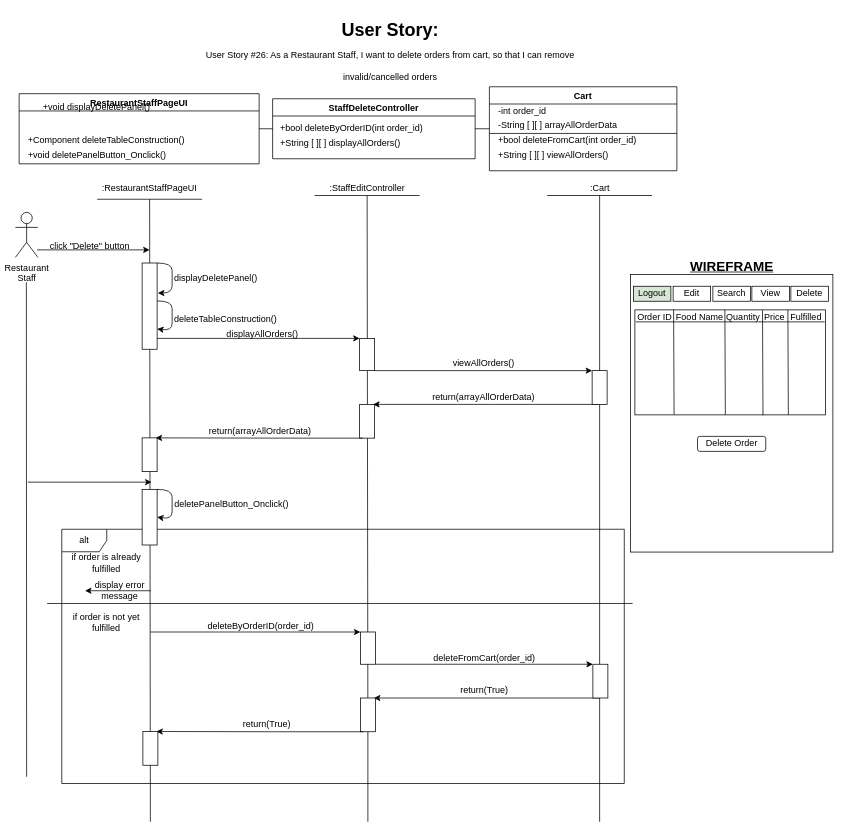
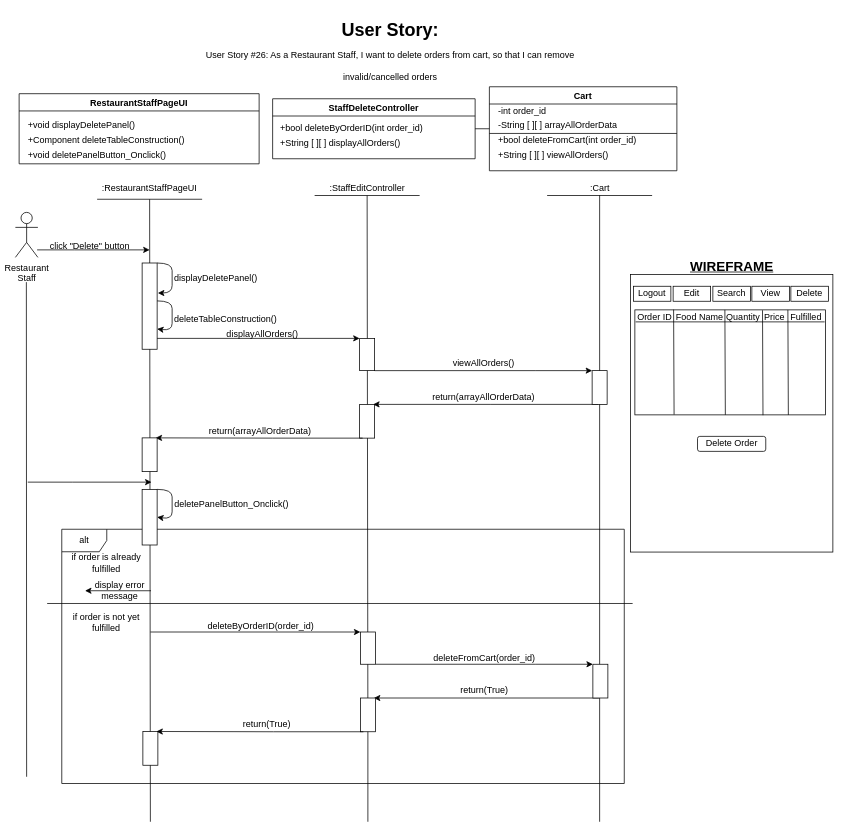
(102, 107) -> (87, 126)
(265, 129) -> none
(652, 294) -> (652, 294)
